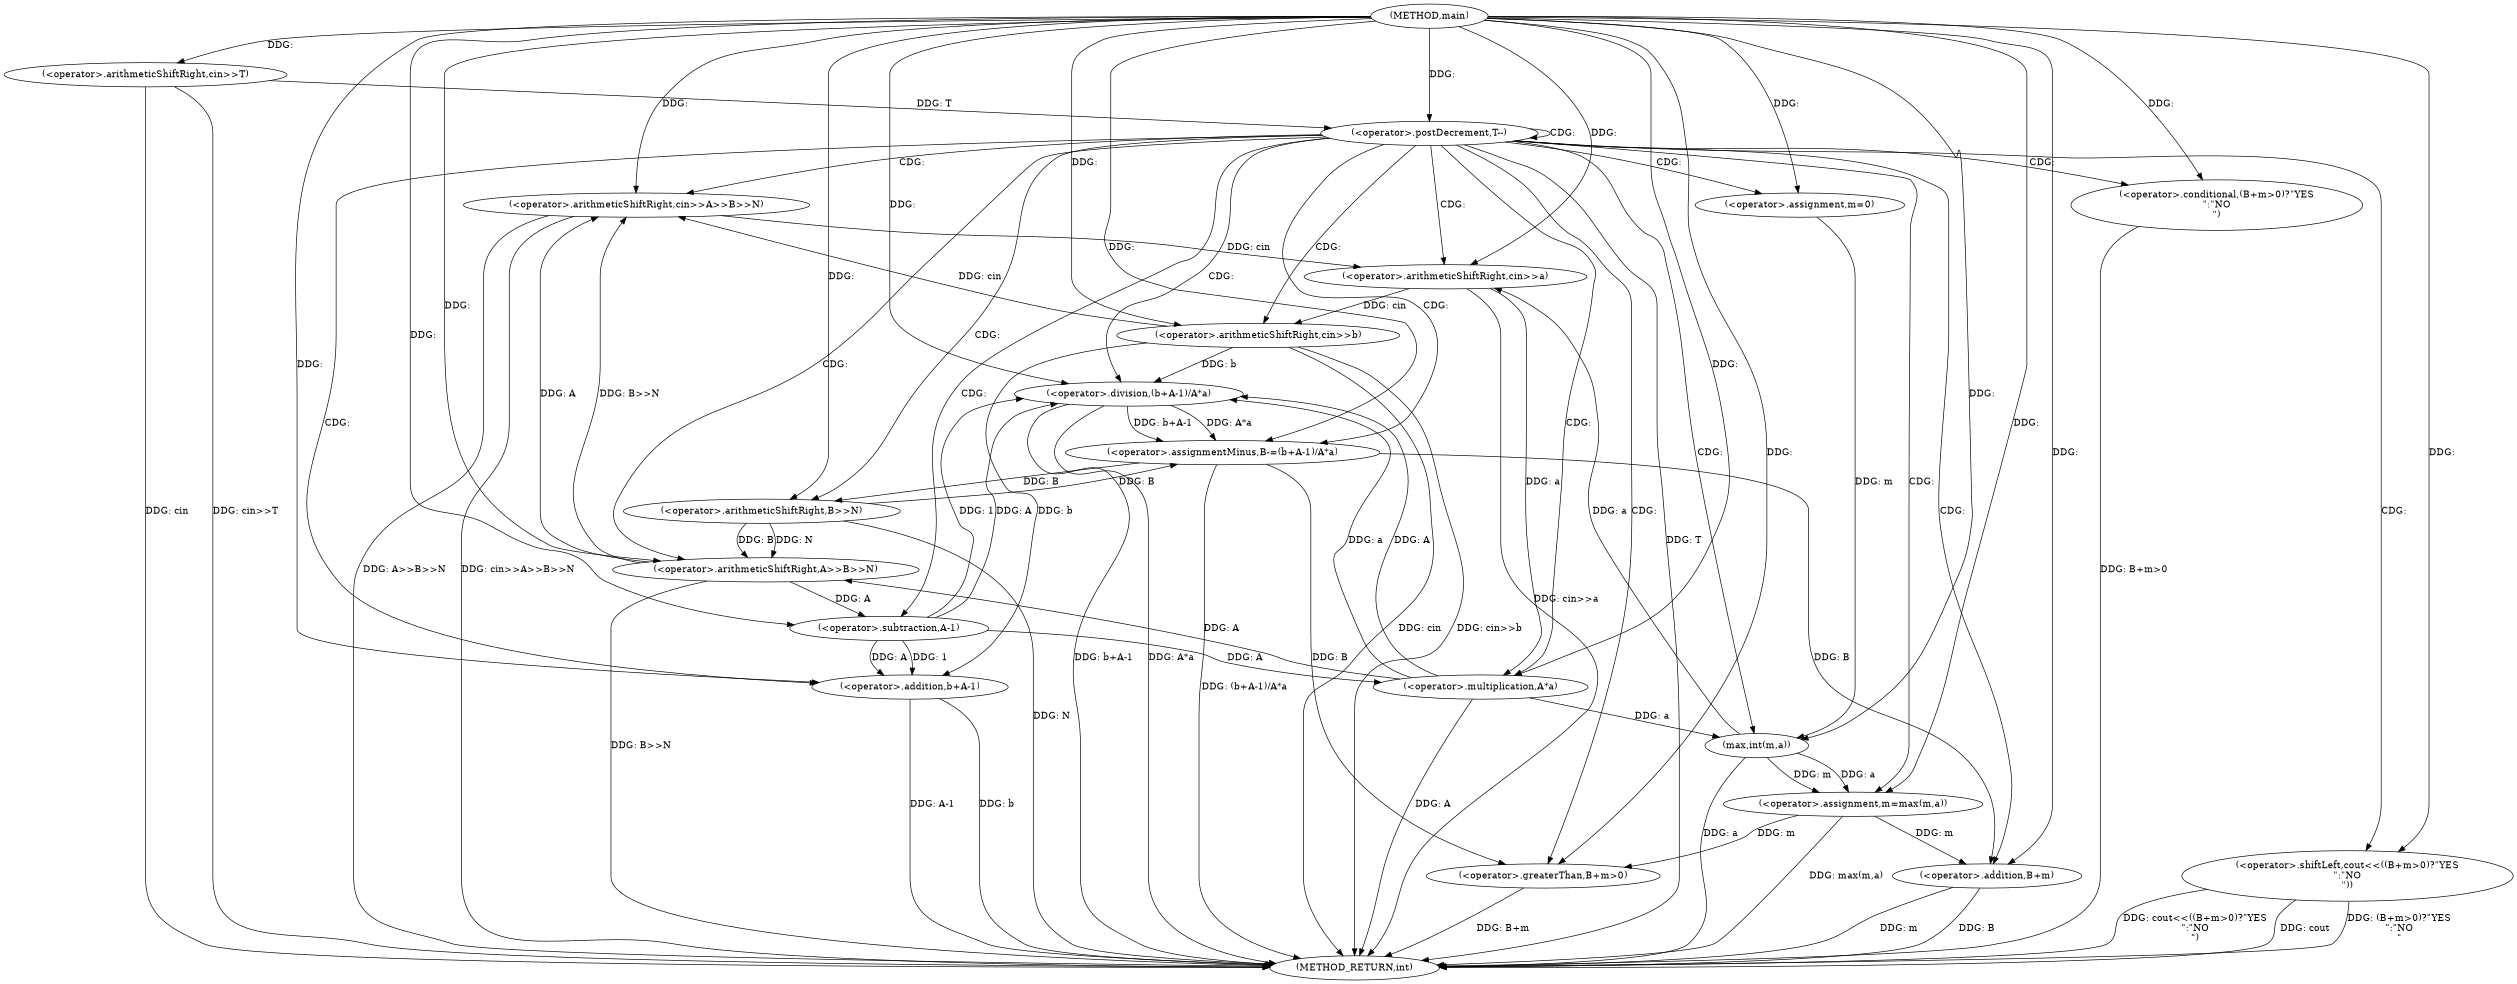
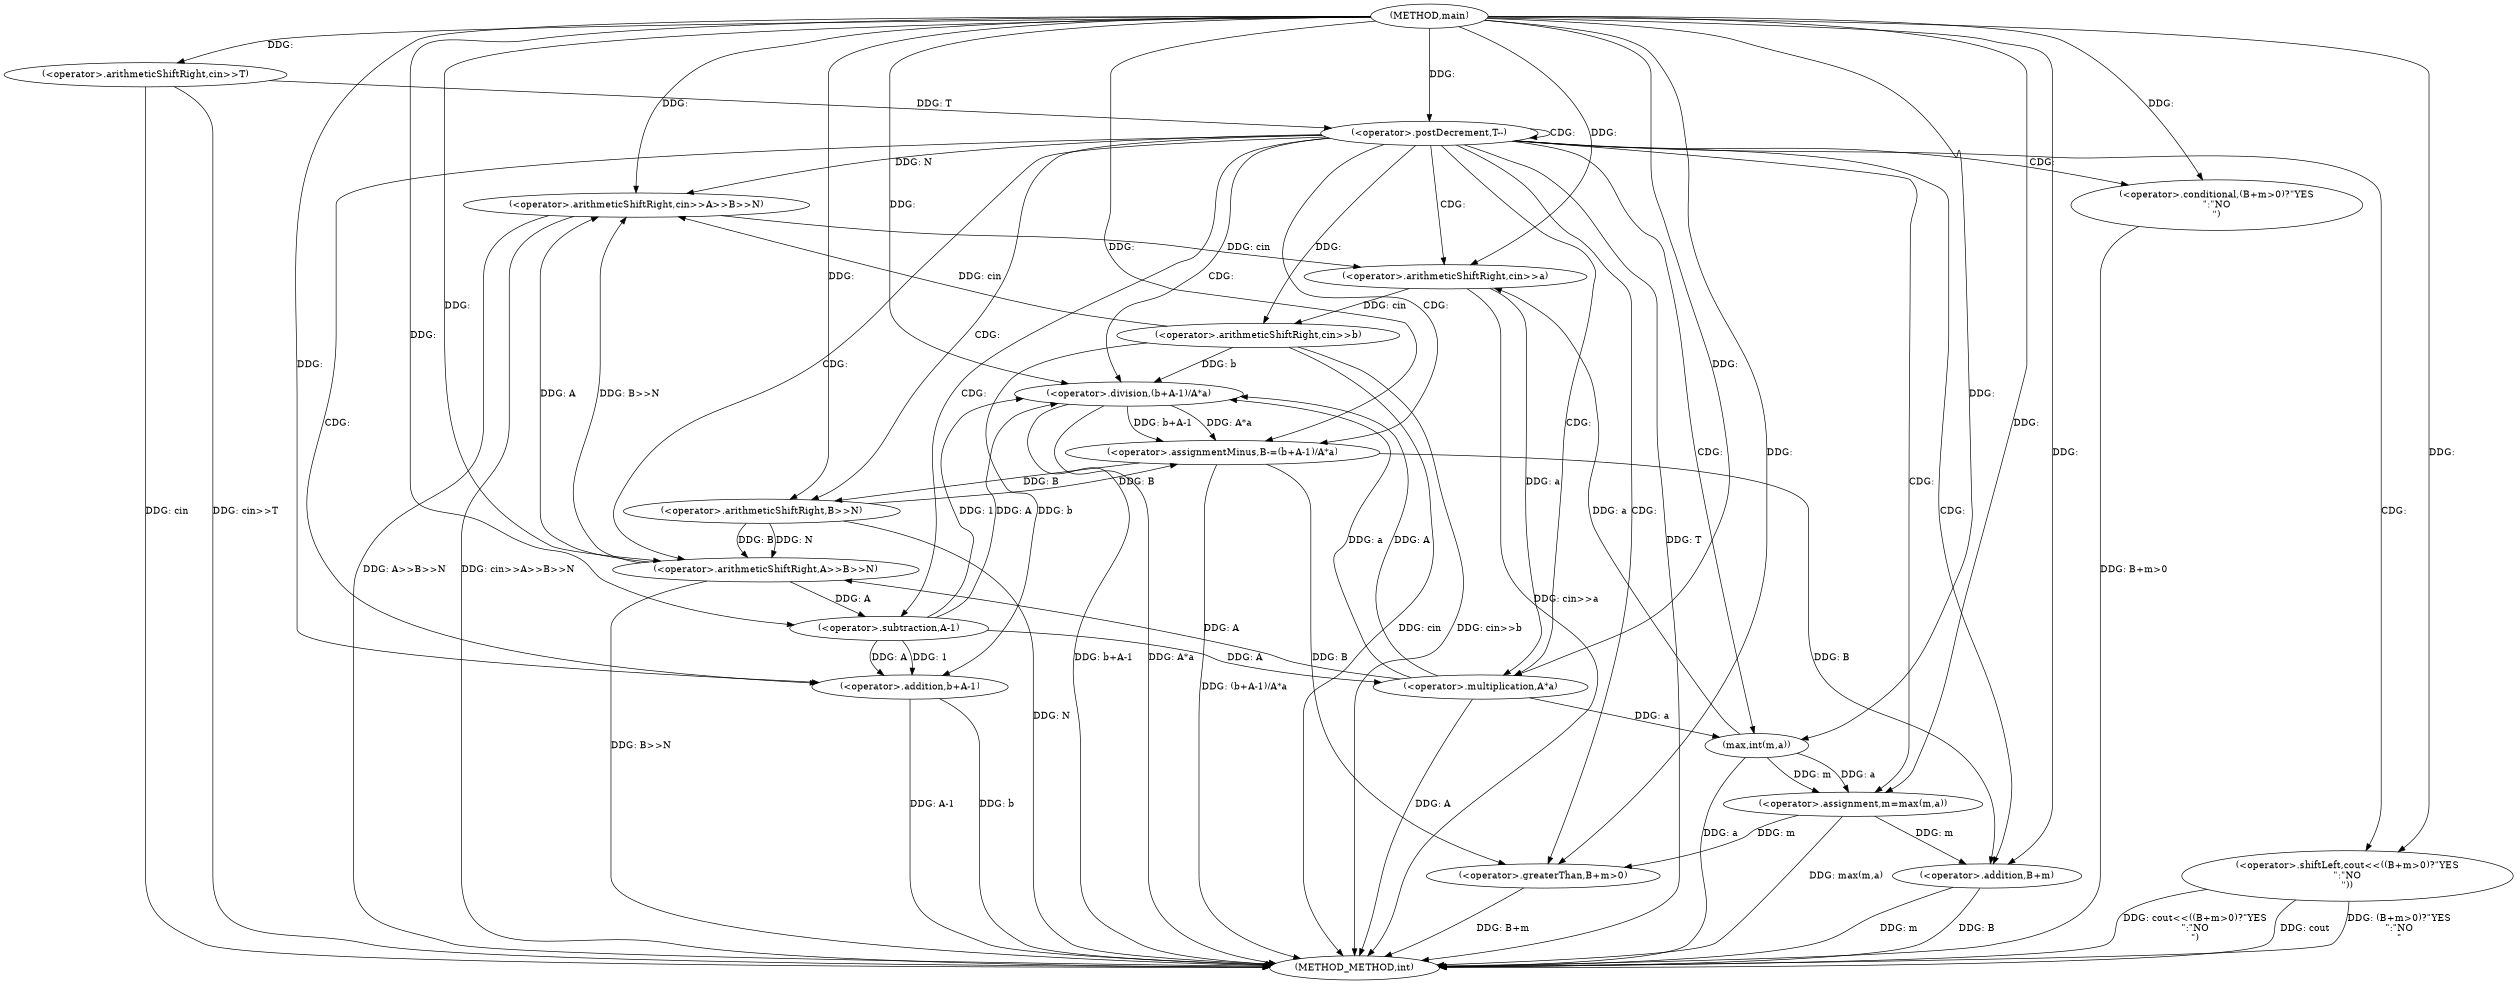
(1072, 75) -> none
(914, 163) -> (914, 163)
(1800, 205) -> none
(1330, 247) -> (1330, 247)
(1355, 968) -> (1355, 968)
